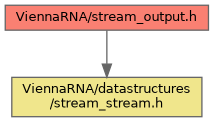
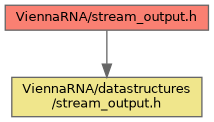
(107, 97) -> (107, 97)
